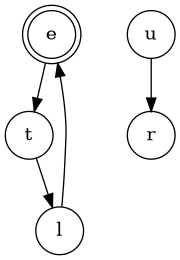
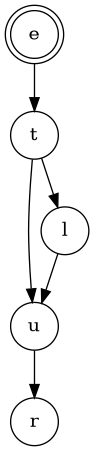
(66, 141) -> (52, 272)
none -> (29, 224)
